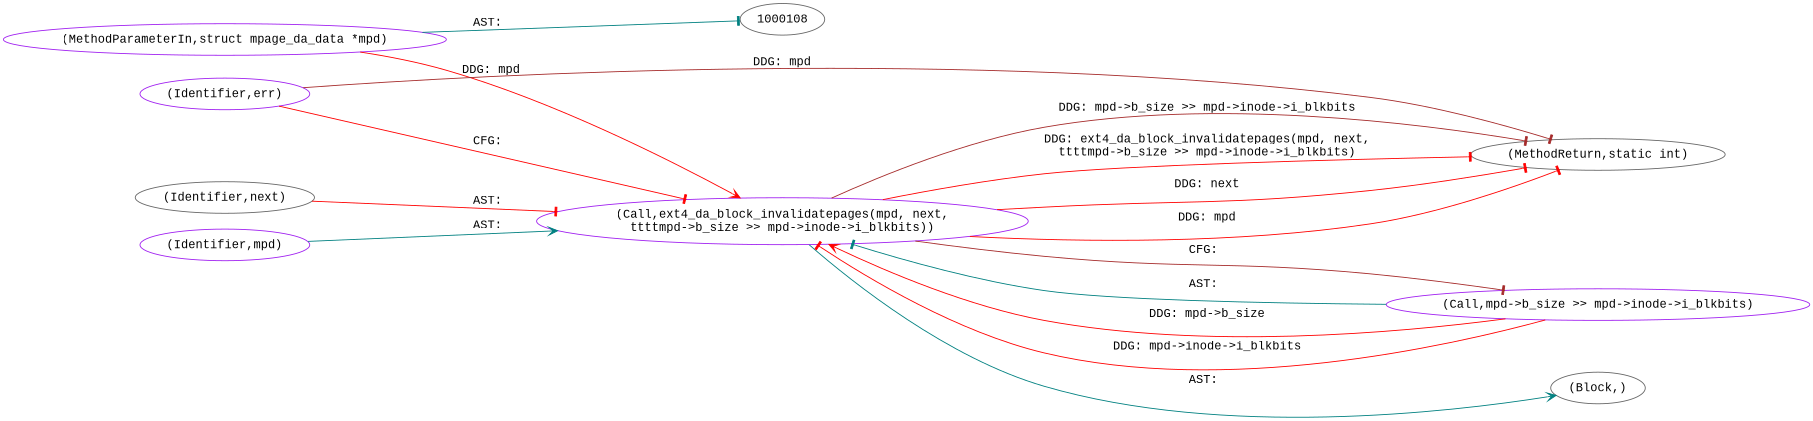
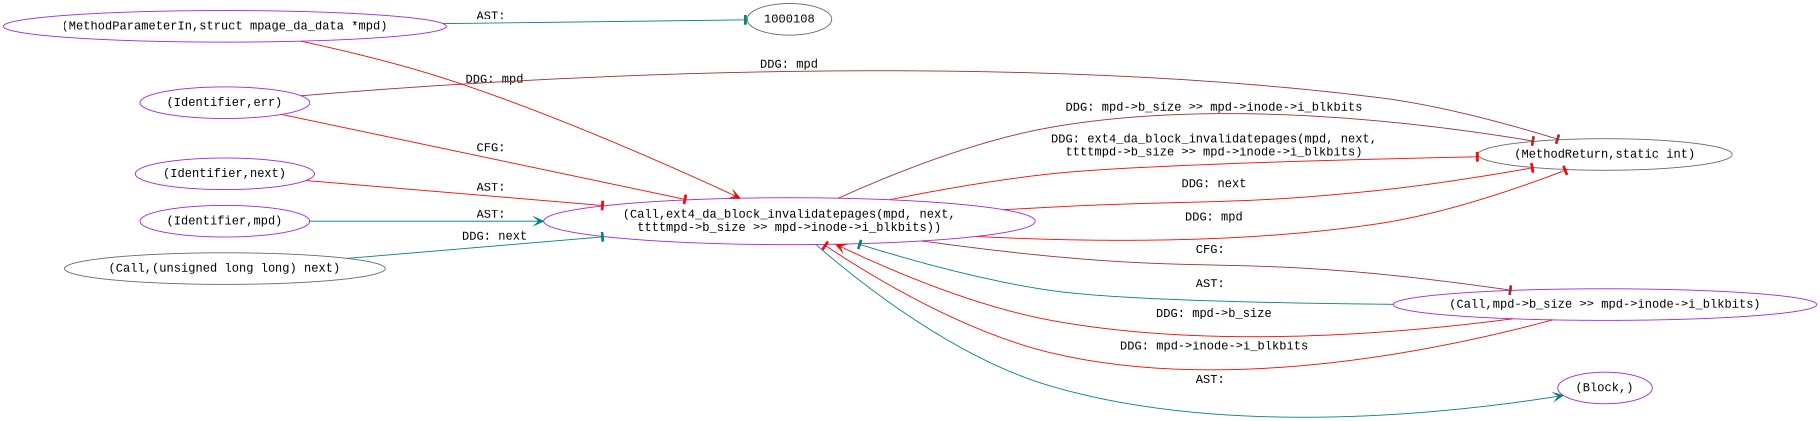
(225, 198) -> (225, 174)
none -> (225, 269)
(1598, 388) -> (1605, 388)
